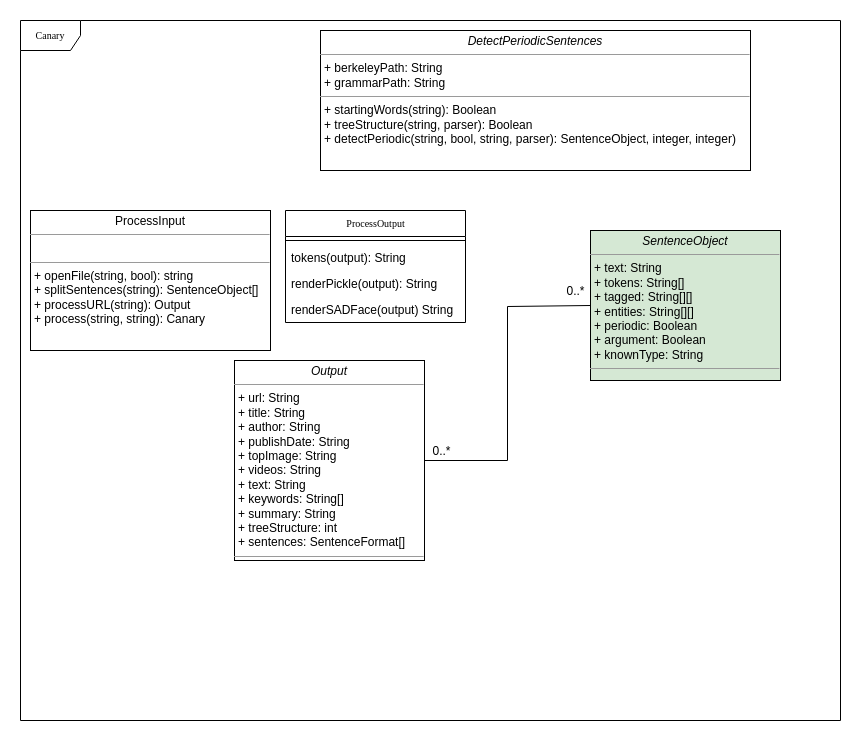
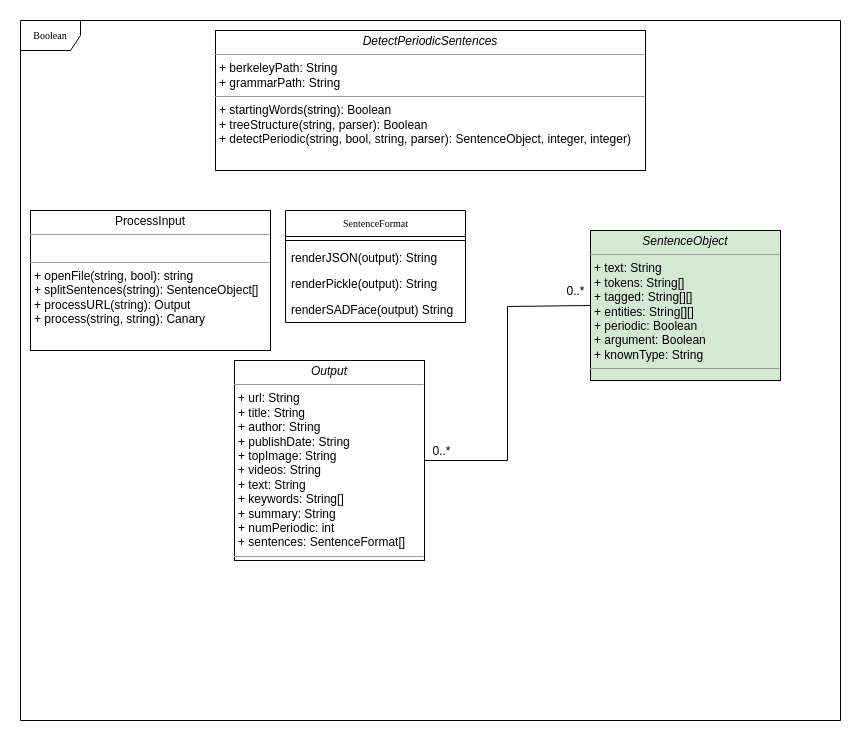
(51, 36) -> (51, 36)
(536, 101) -> (431, 101)
(376, 224) -> (376, 224)
(361, 259) -> (374, 259)
(327, 447) -> (327, 447)
